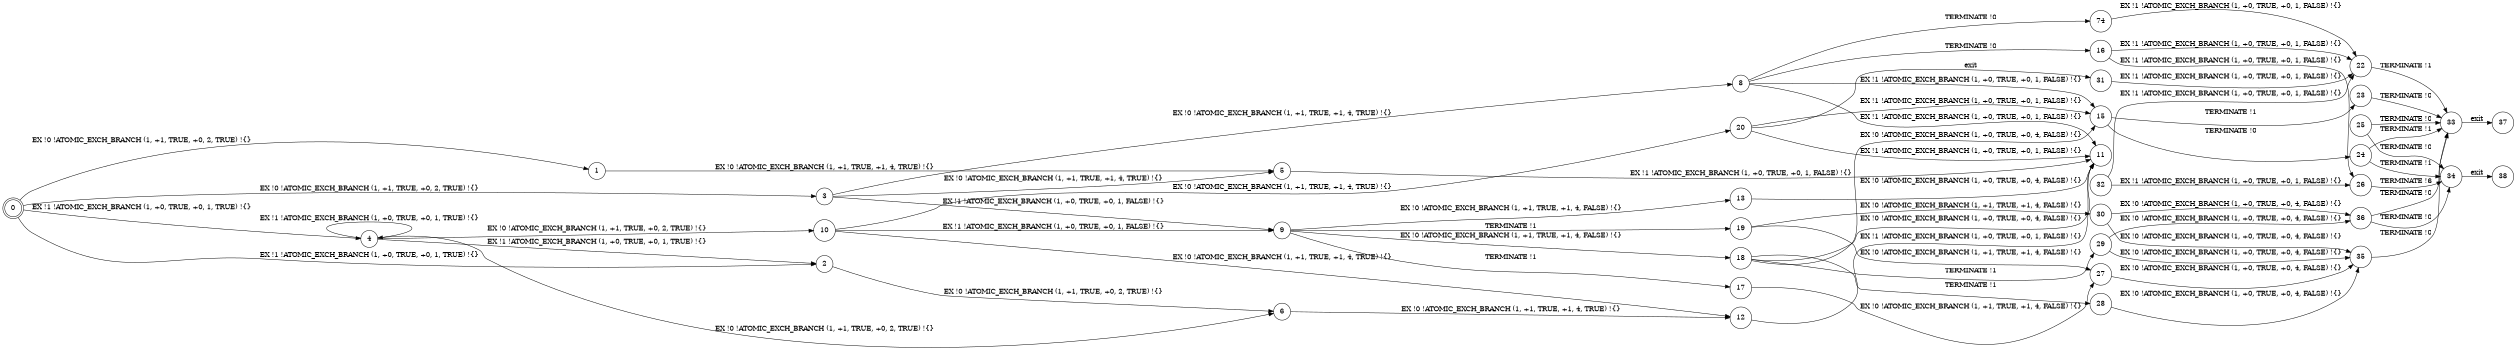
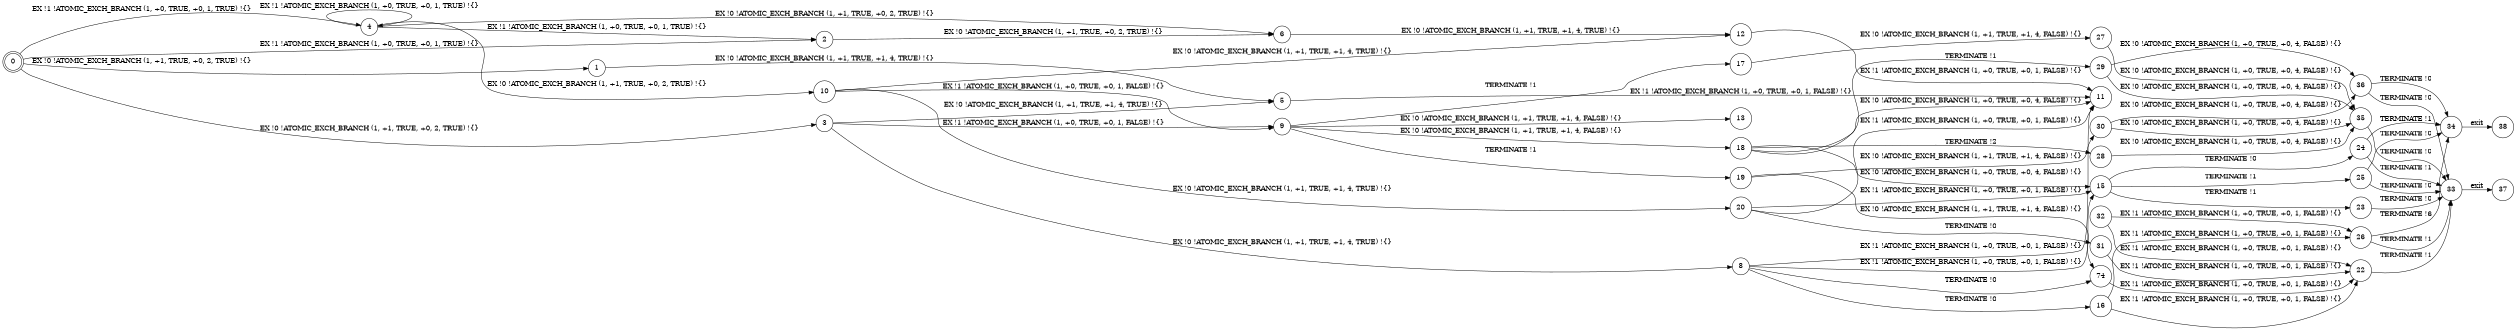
(1971, 66) -> (1971, 226)
none -> (2228, 186)
(1927, 199) -> none
none -> (2423, 248)
(1913, 263) -> (1929, 218)
(1971, 285) -> (1971, 142)
